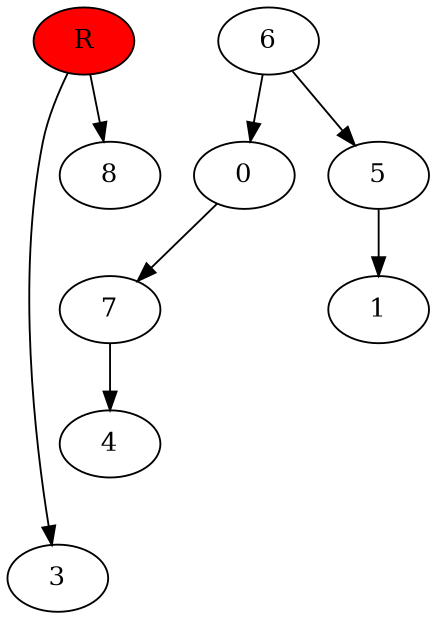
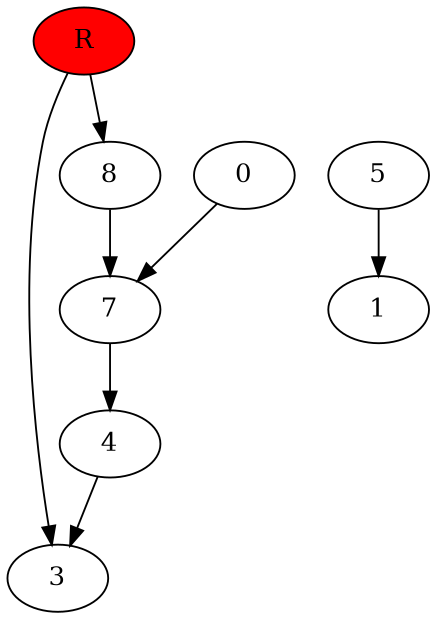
(269, 41) -> none
none -> (110, 233)
none -> (87, 502)
